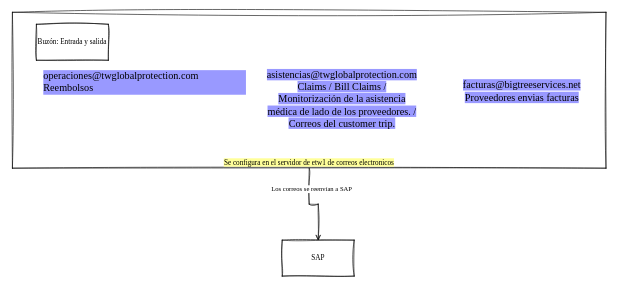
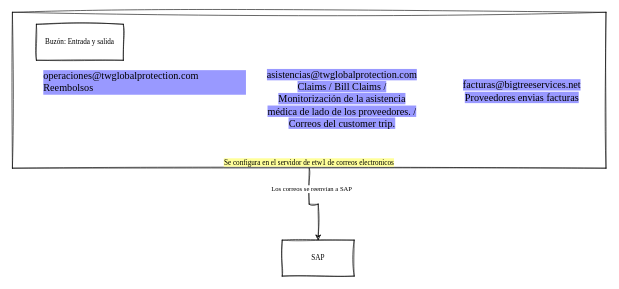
(72, 42) -> (80, 42)
(318, 235) -> (318, 234)
